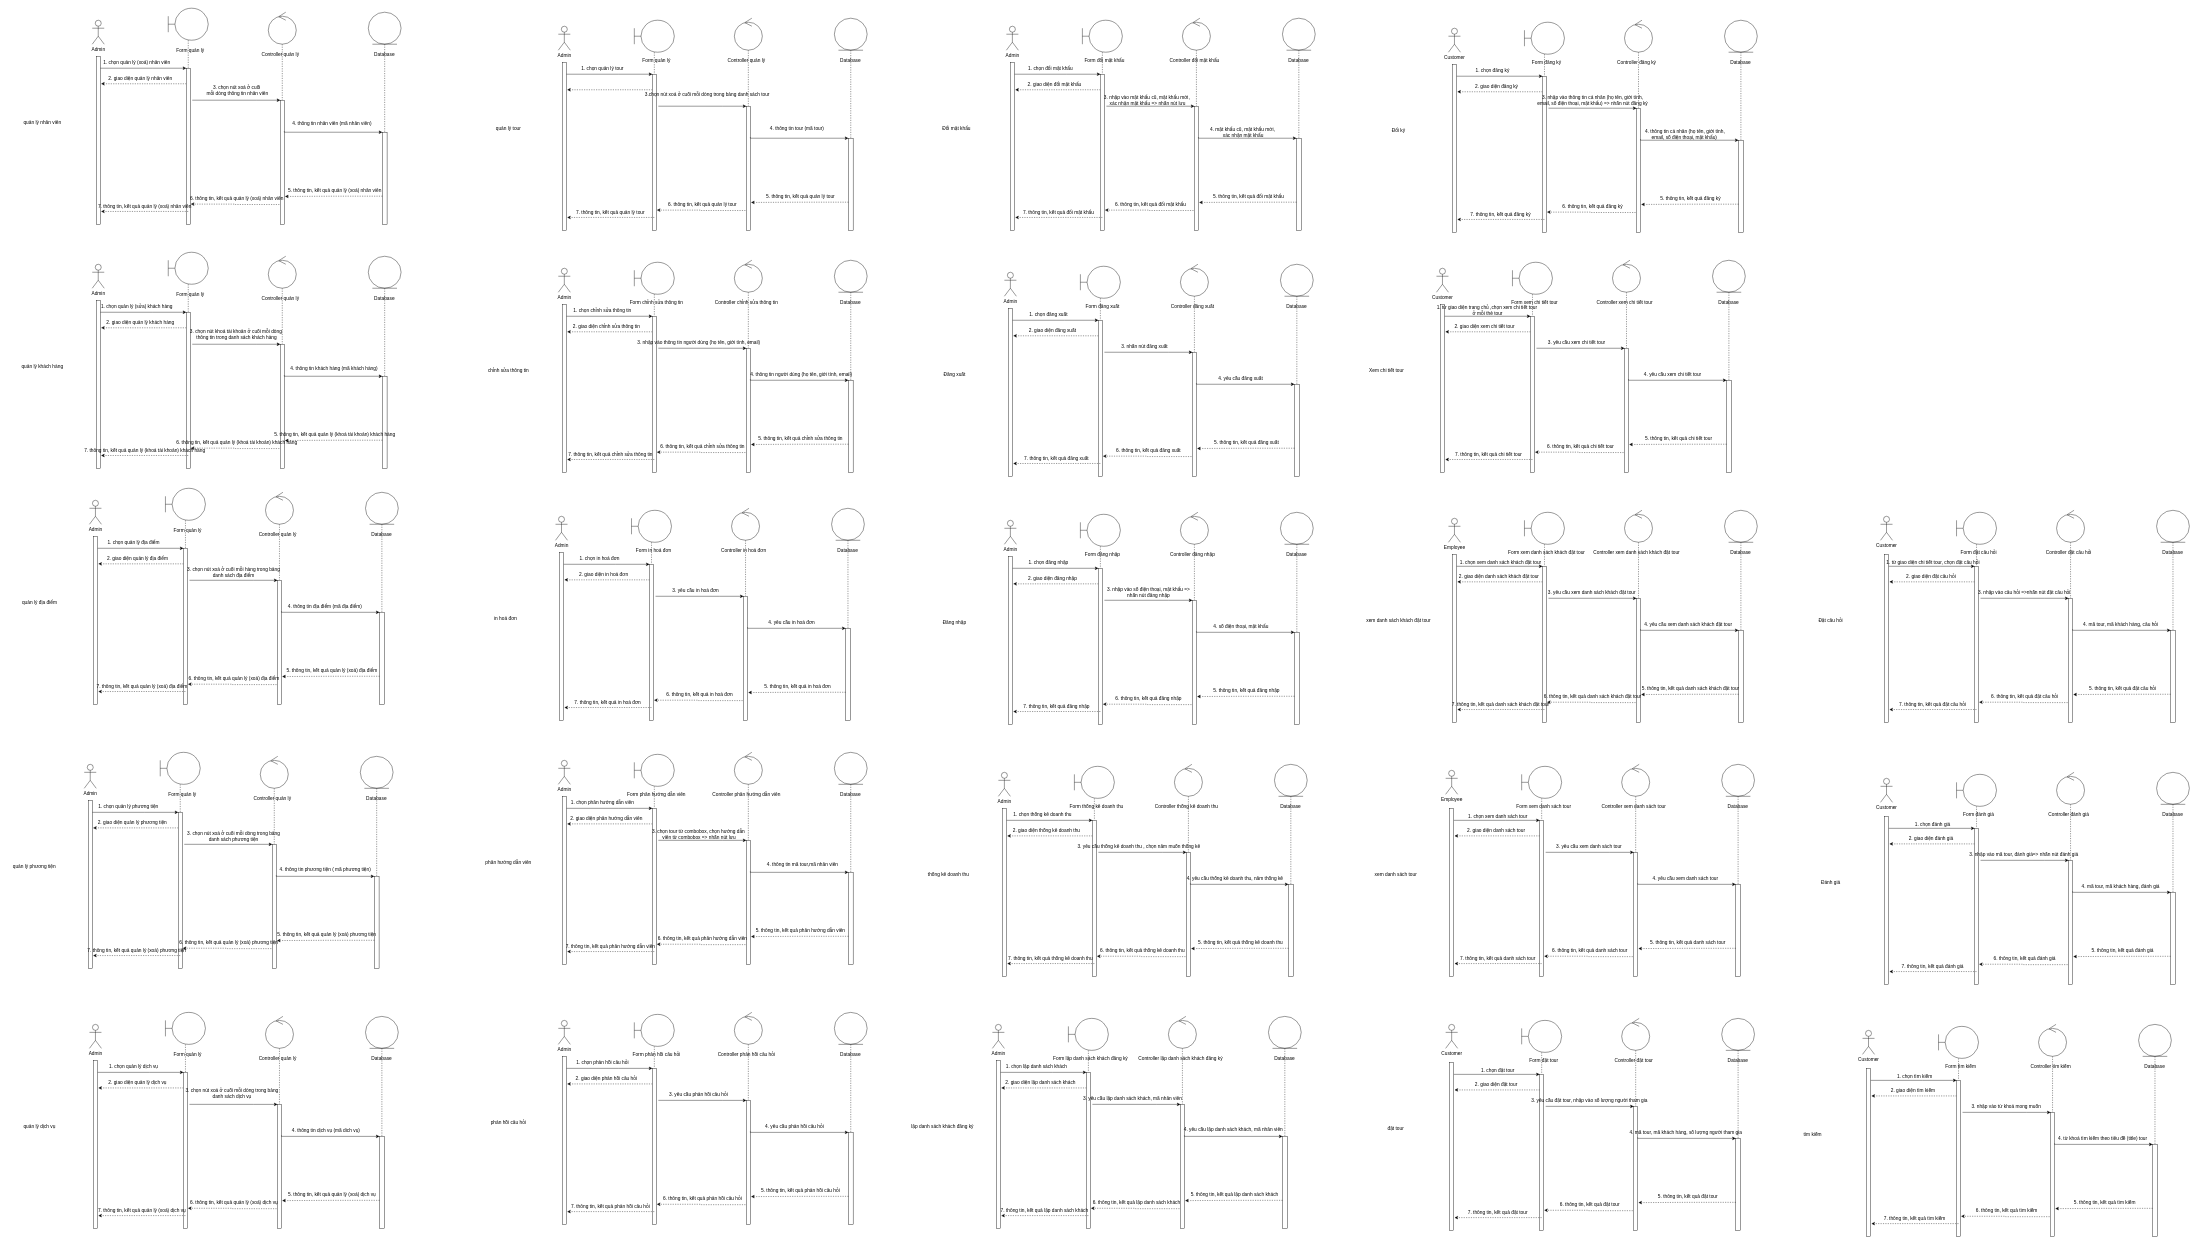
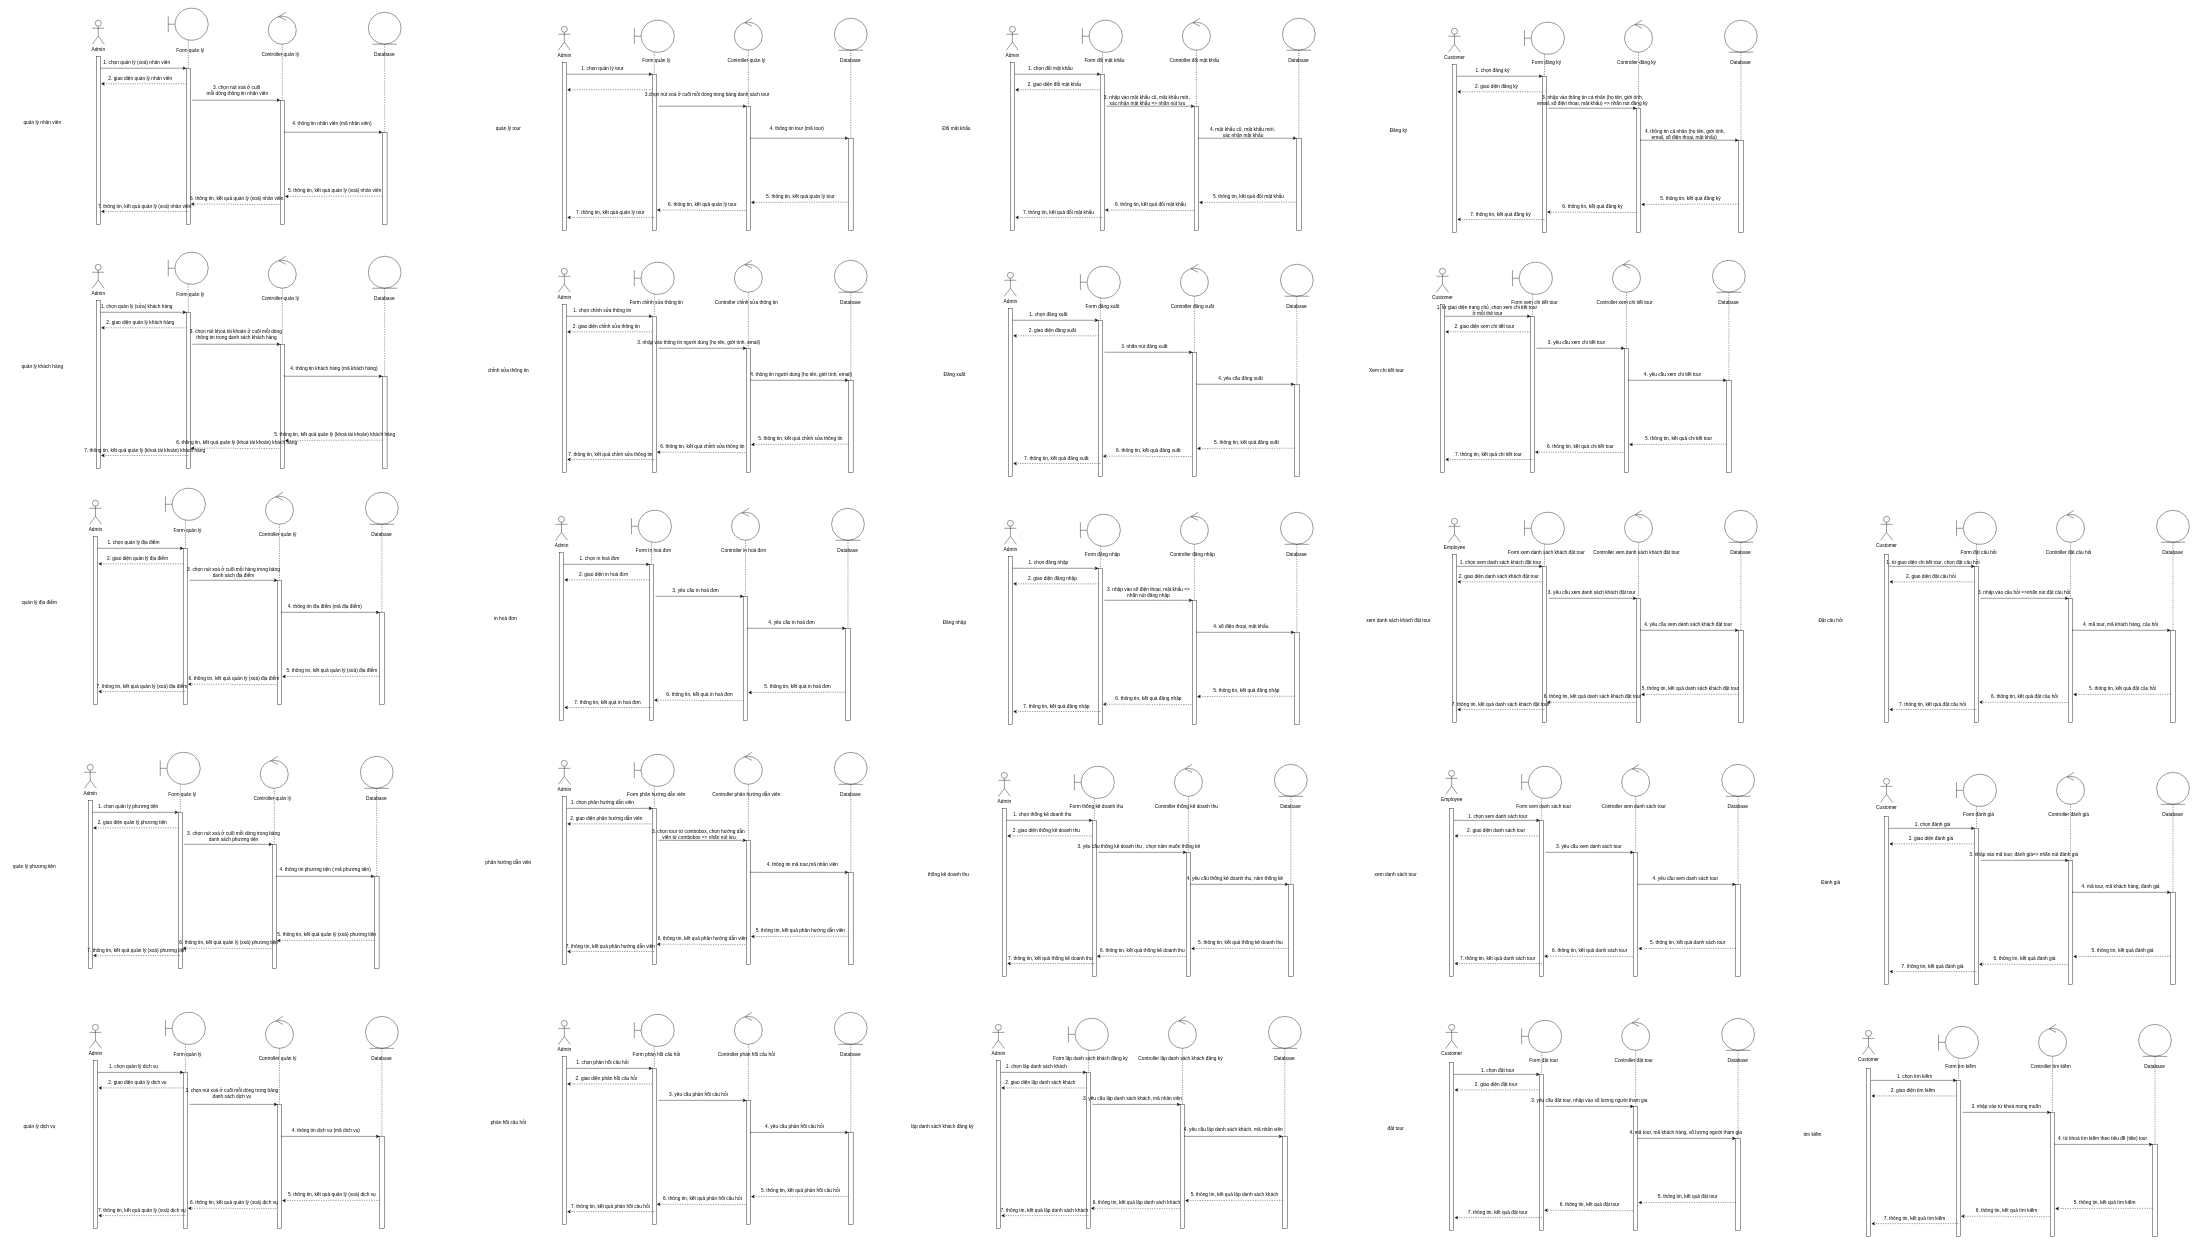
(1398, 130) -> (1398, 130)
